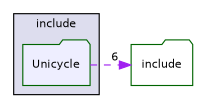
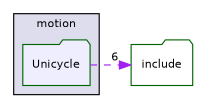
(56, 25) -> (56, 25)
